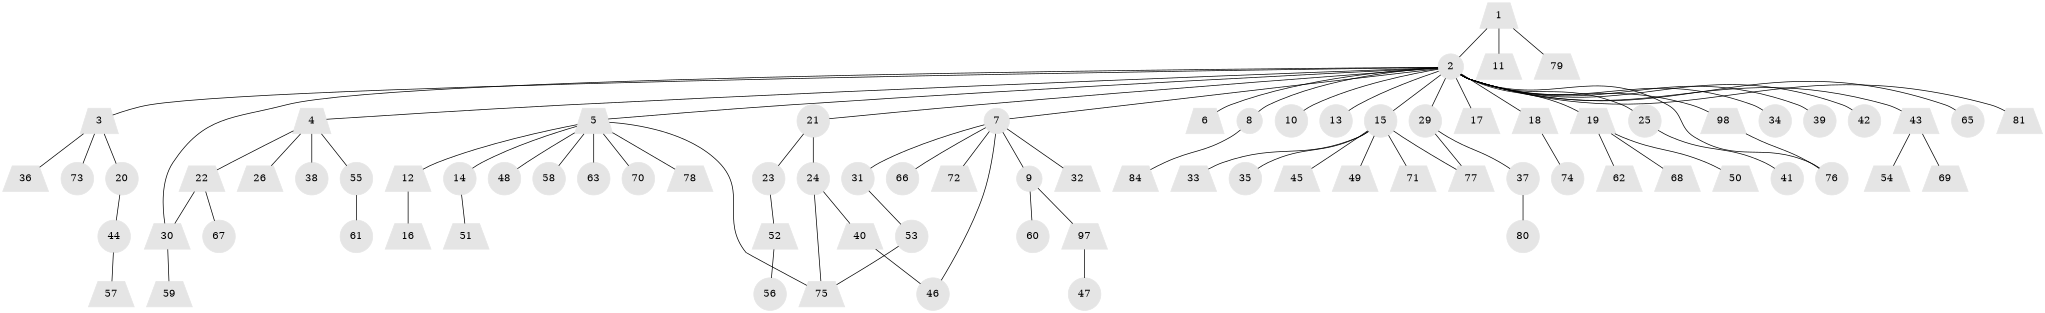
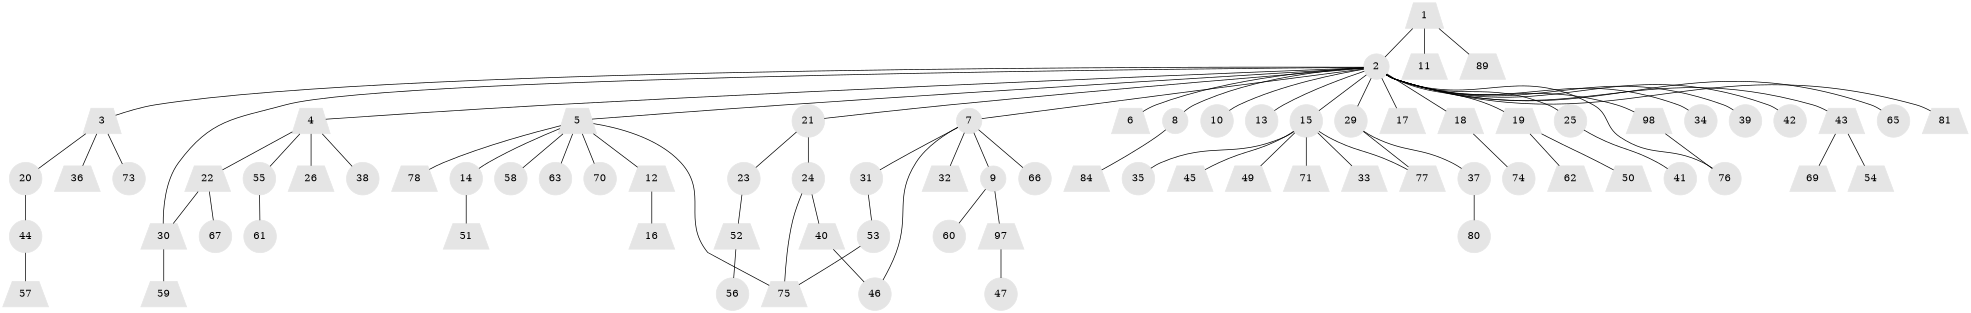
(1557, 67) -> (1483, 67)
(504, 179) -> none
(954, 179) -> none
(1677, 179) -> none
